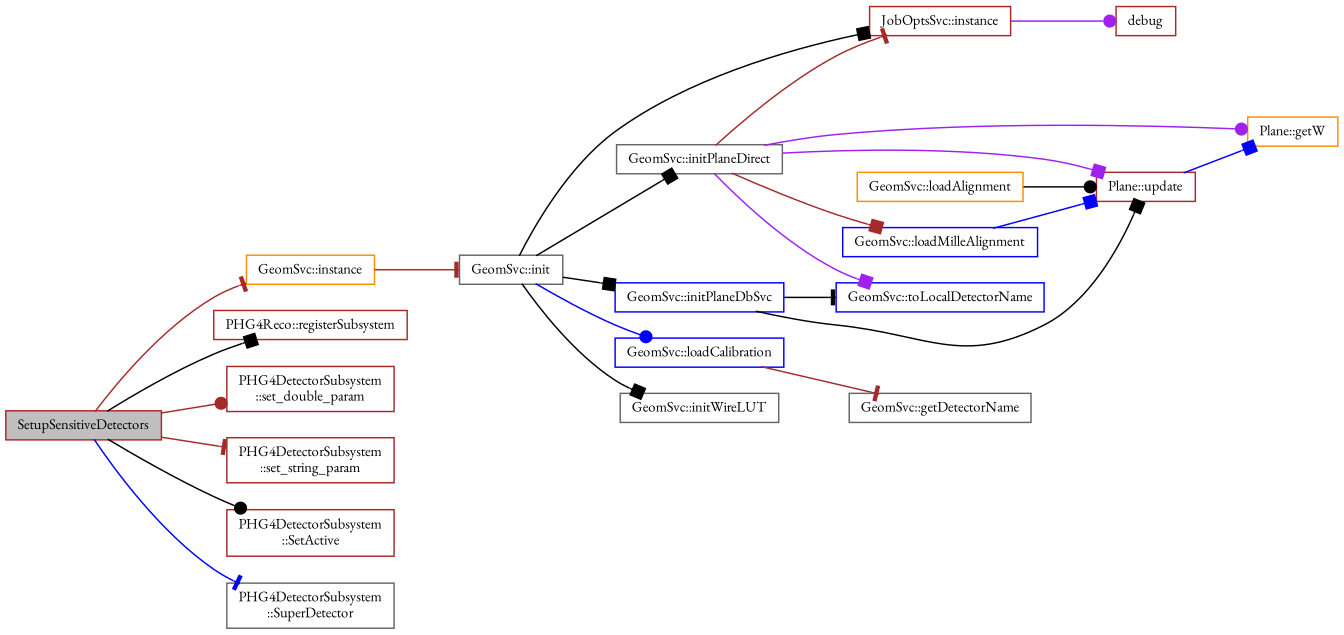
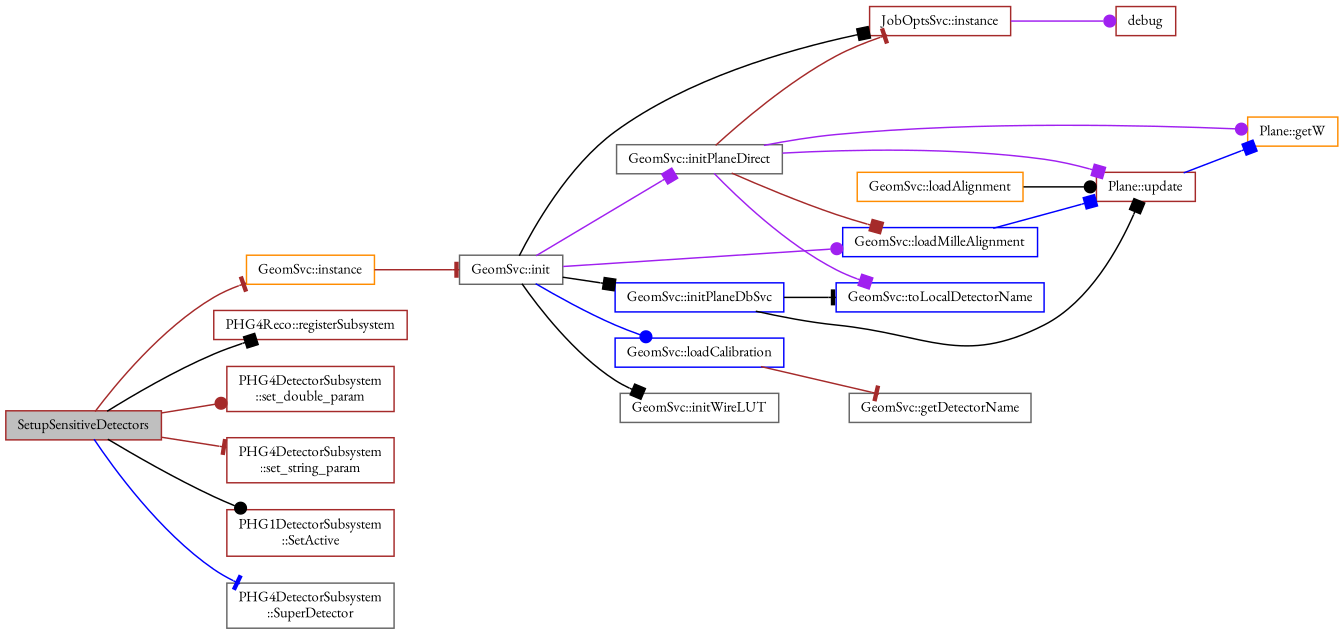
(599, 218) -> (599, 218)
none -> (697, 258)
(310, 533) -> (310, 533)
